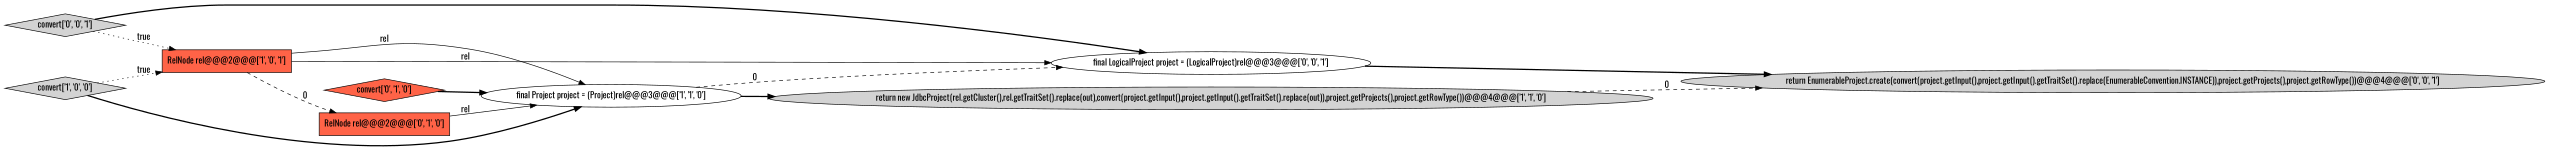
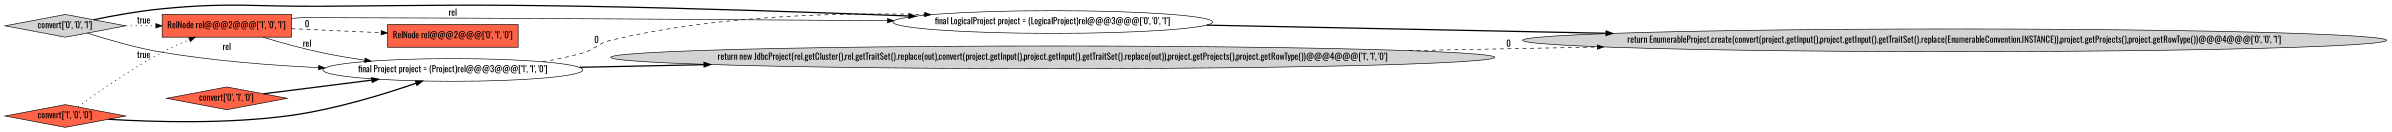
(65, 88) -> (65, 116)
(490, 111) -> (202, 58)
